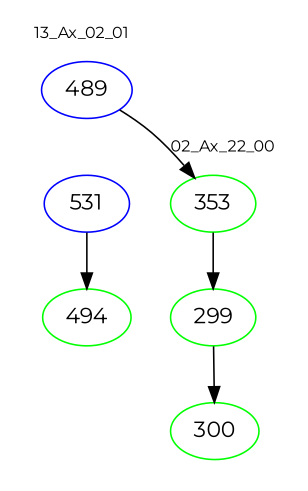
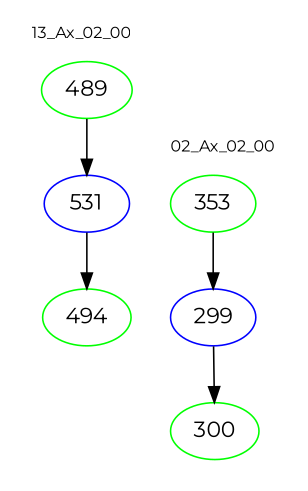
(82, 34) -> (82, 34)
(87, 90) -> (87, 90)
(168, 148) -> (87, 139)
(223, 148) -> (223, 148)
(213, 317) -> (213, 317)
